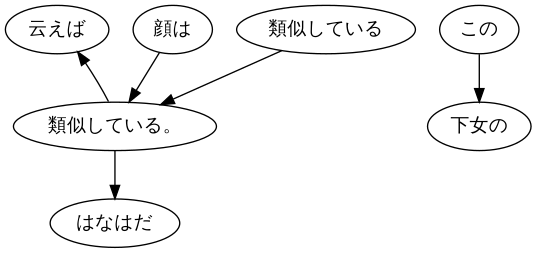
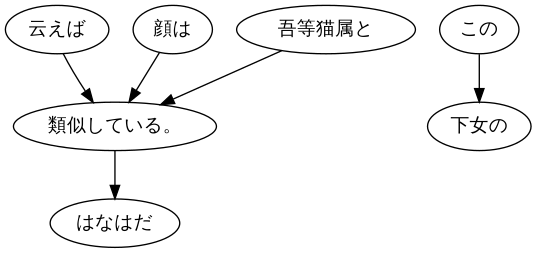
(326, 30) -> (326, 30)
(97, 82) -> (74, 73)
